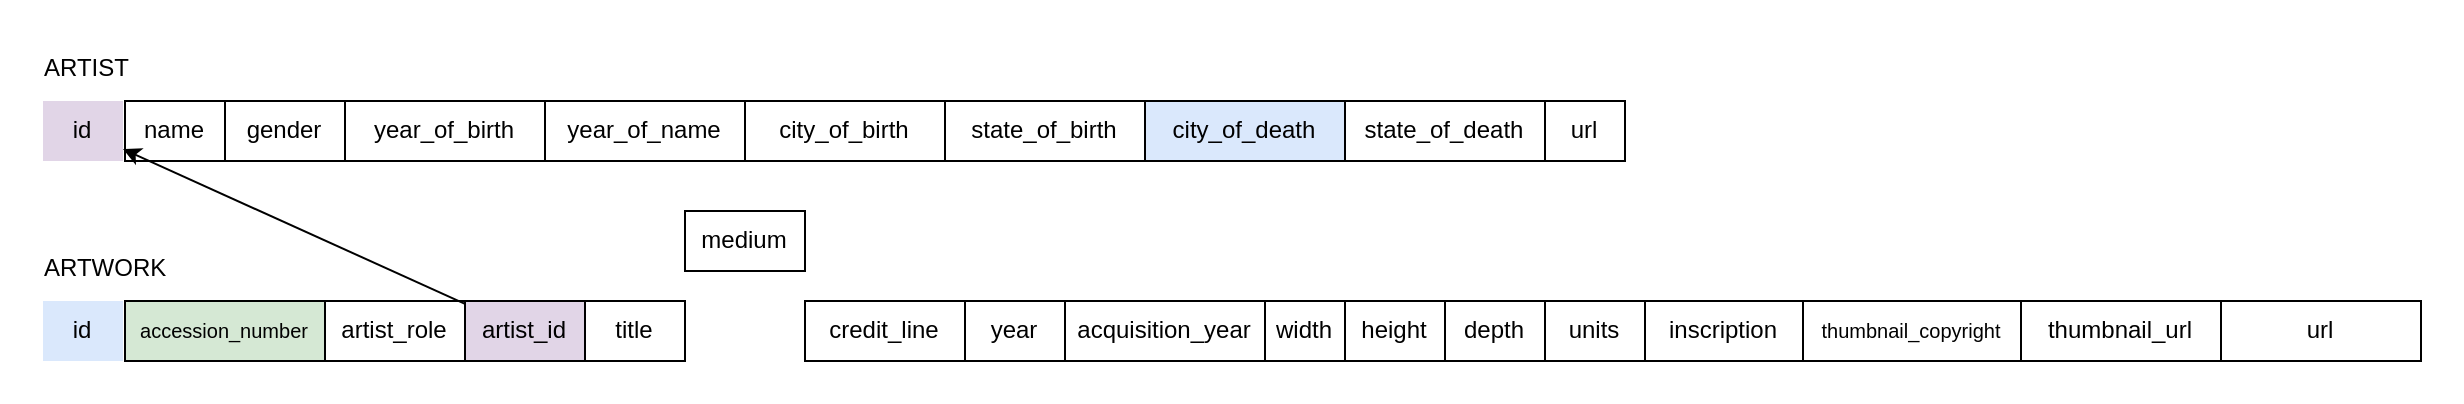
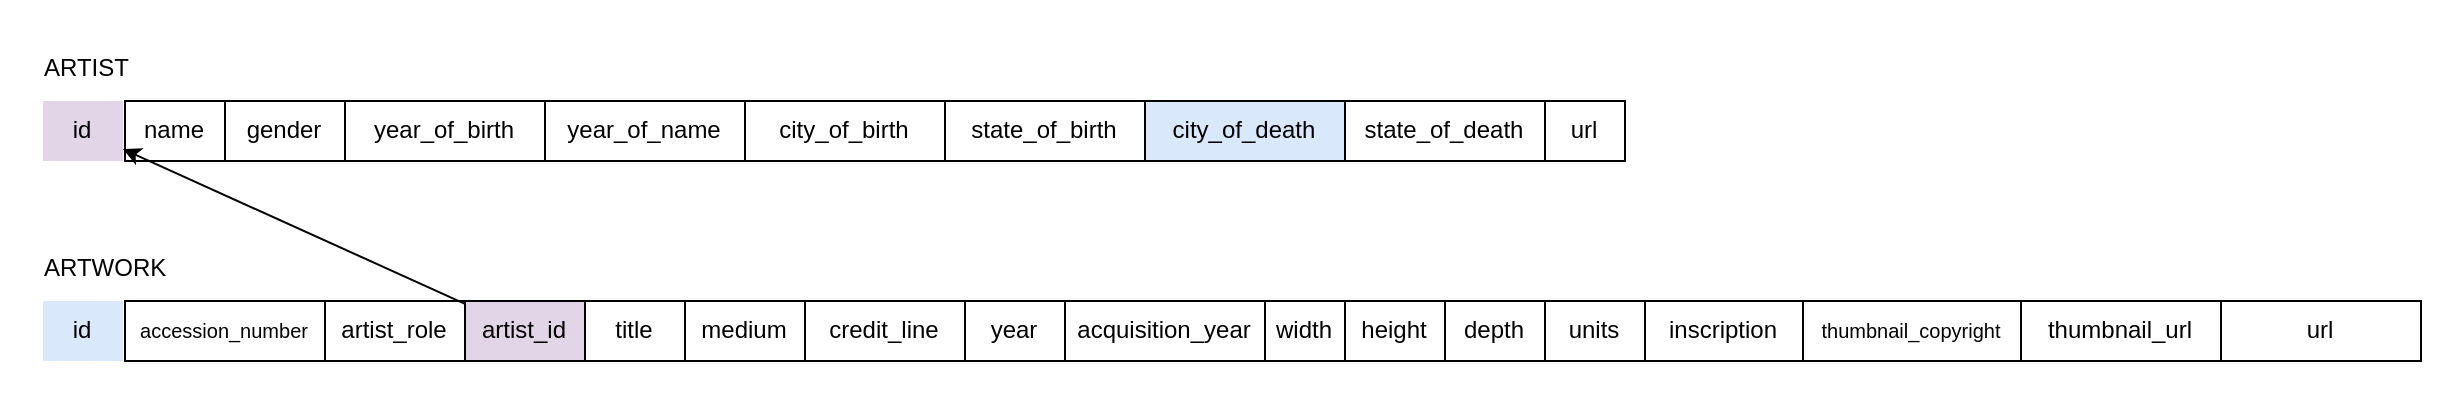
(745, 241) -> (745, 331)
(225, 331) -> (225, 331)
